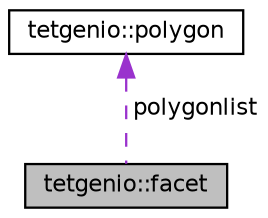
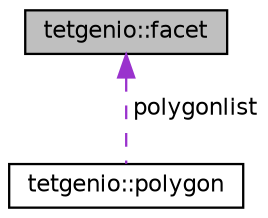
(126, 121) -> (126, 121)
